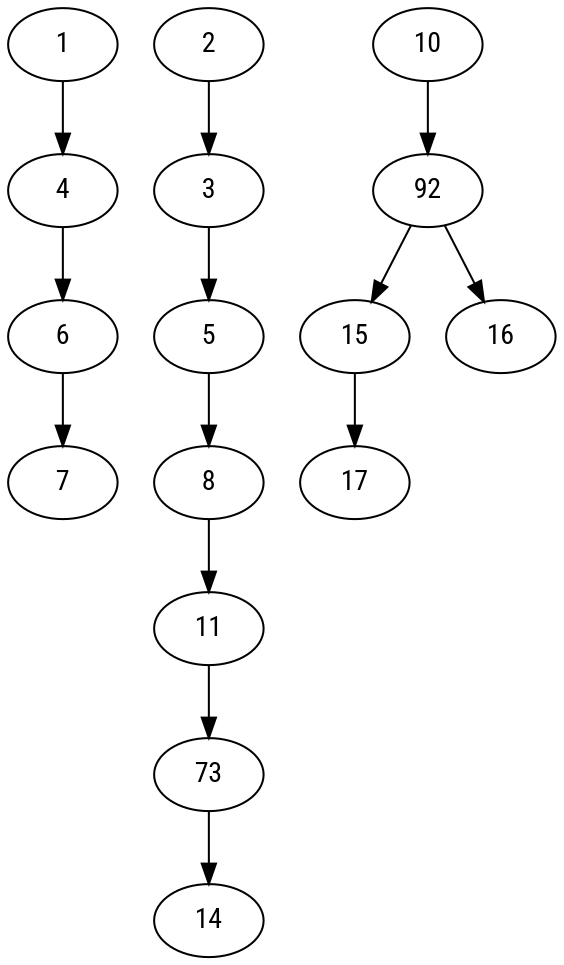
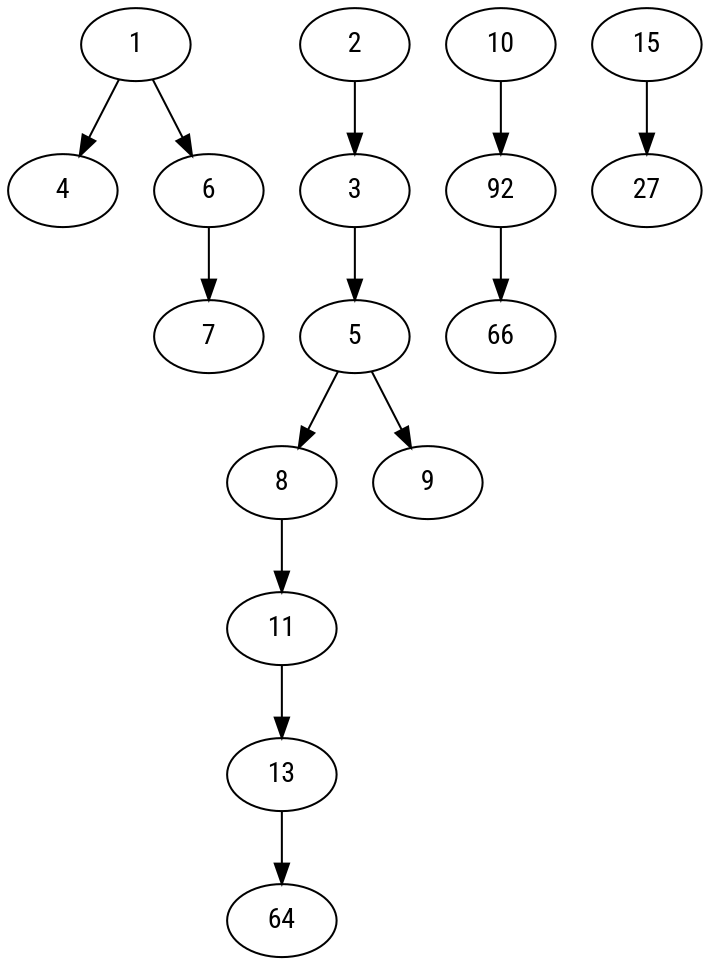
(63, 254) -> (168, 109)
(396, 255) -> none
(501, 337) -> (501, 337)
(355, 483) -> (647, 191)
none -> (428, 483)
(209, 775) -> (282, 775)
(209, 921) -> (282, 921)
